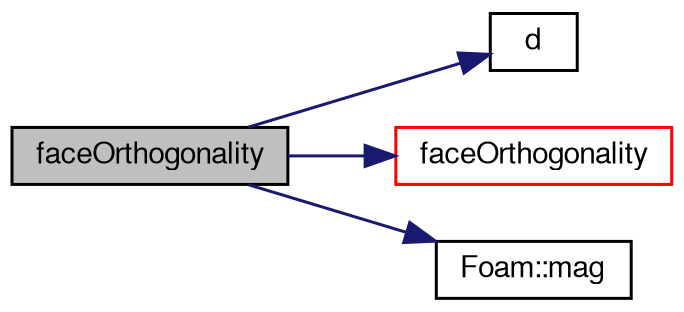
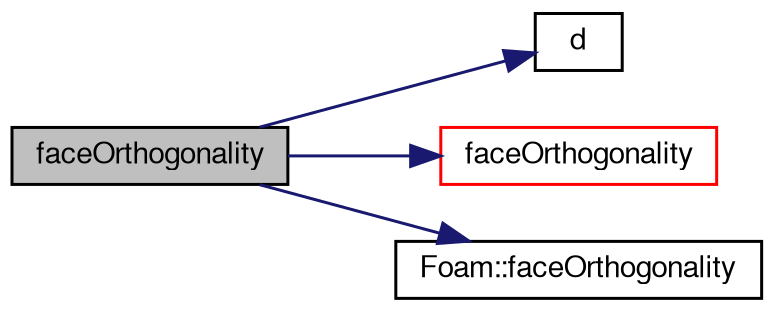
(534, 270) -> (579, 270)
